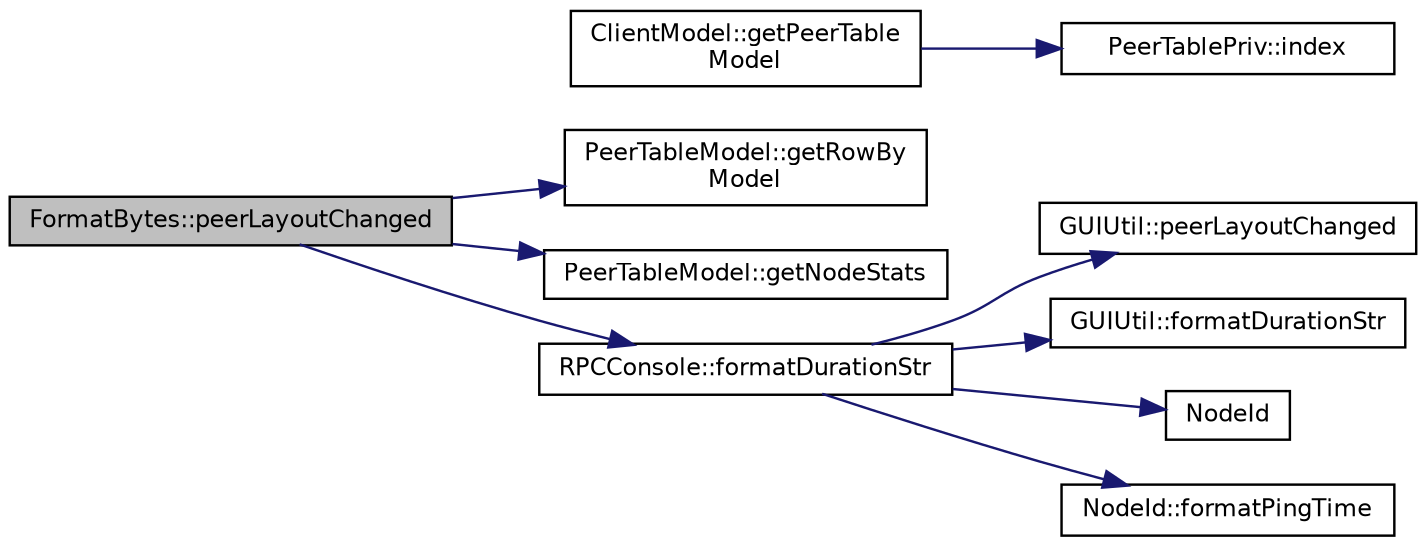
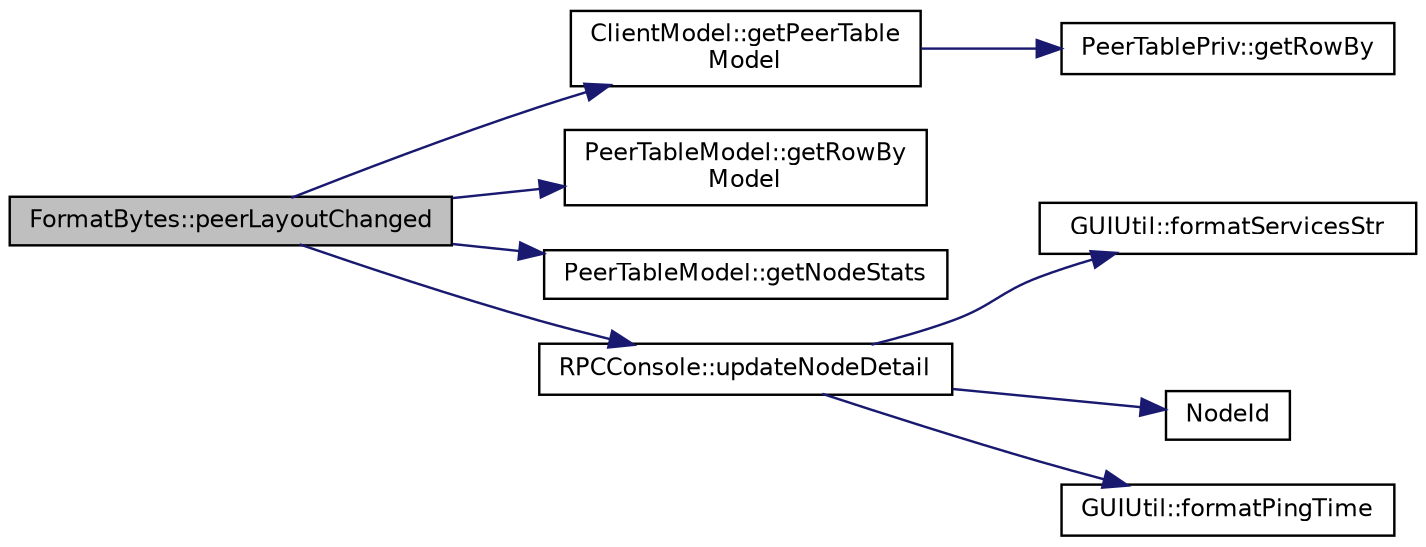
(1228, 49) -> (1228, 49)
none -> (438, 142)
(1228, 228) -> (1228, 228)
(1228, 323) -> none
(746, 369) -> (746, 369)
(1228, 510) -> (1228, 510)
